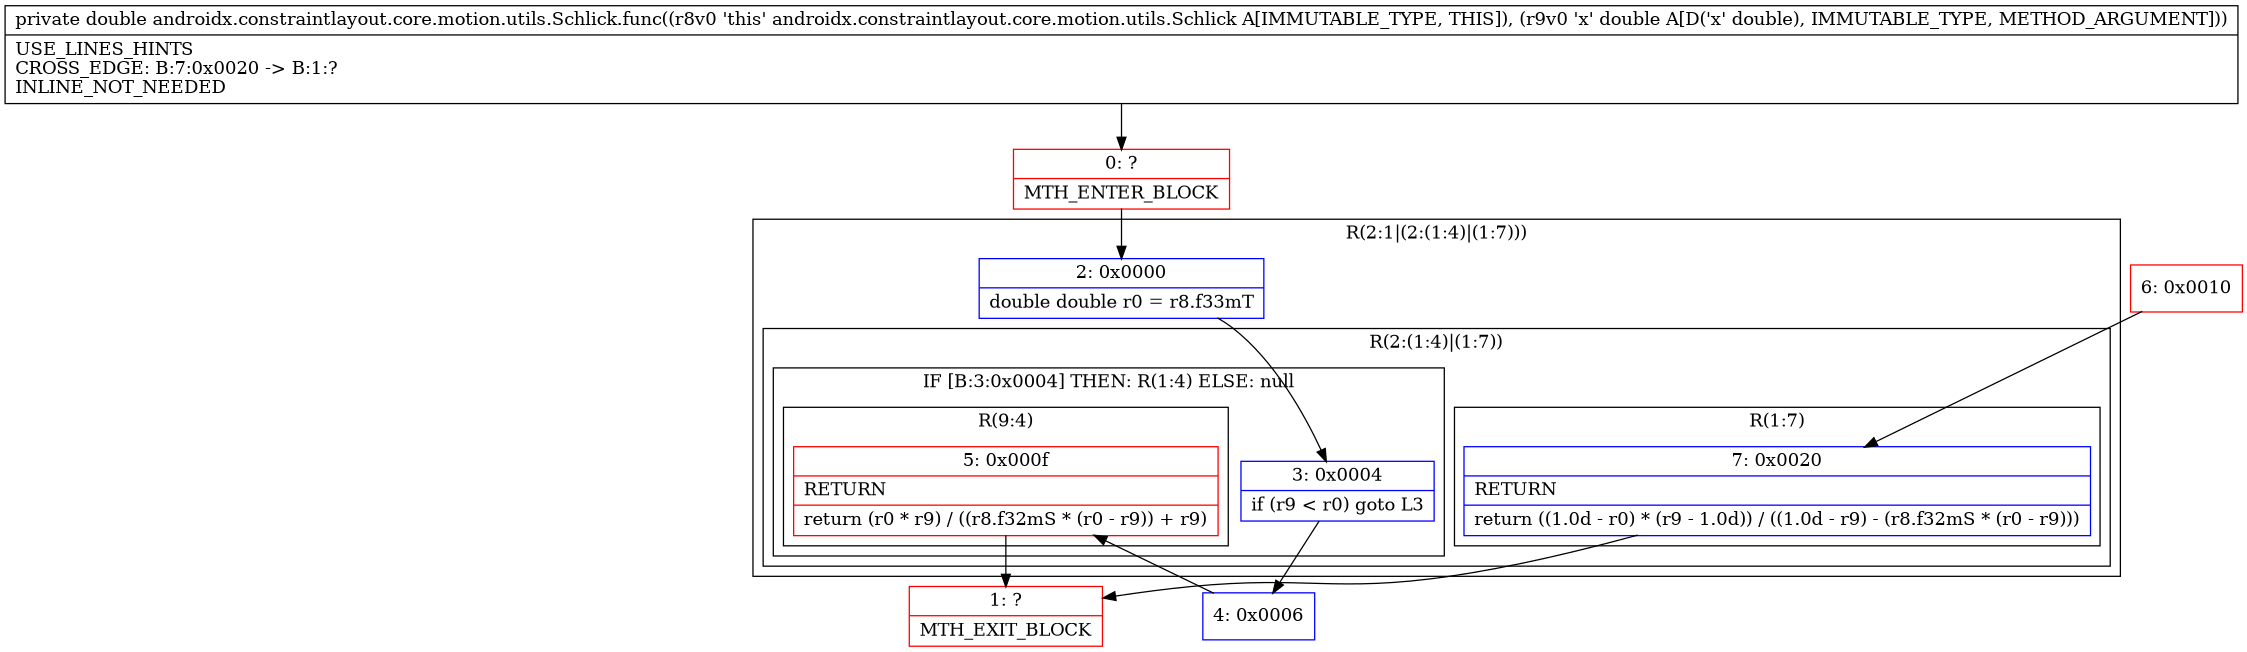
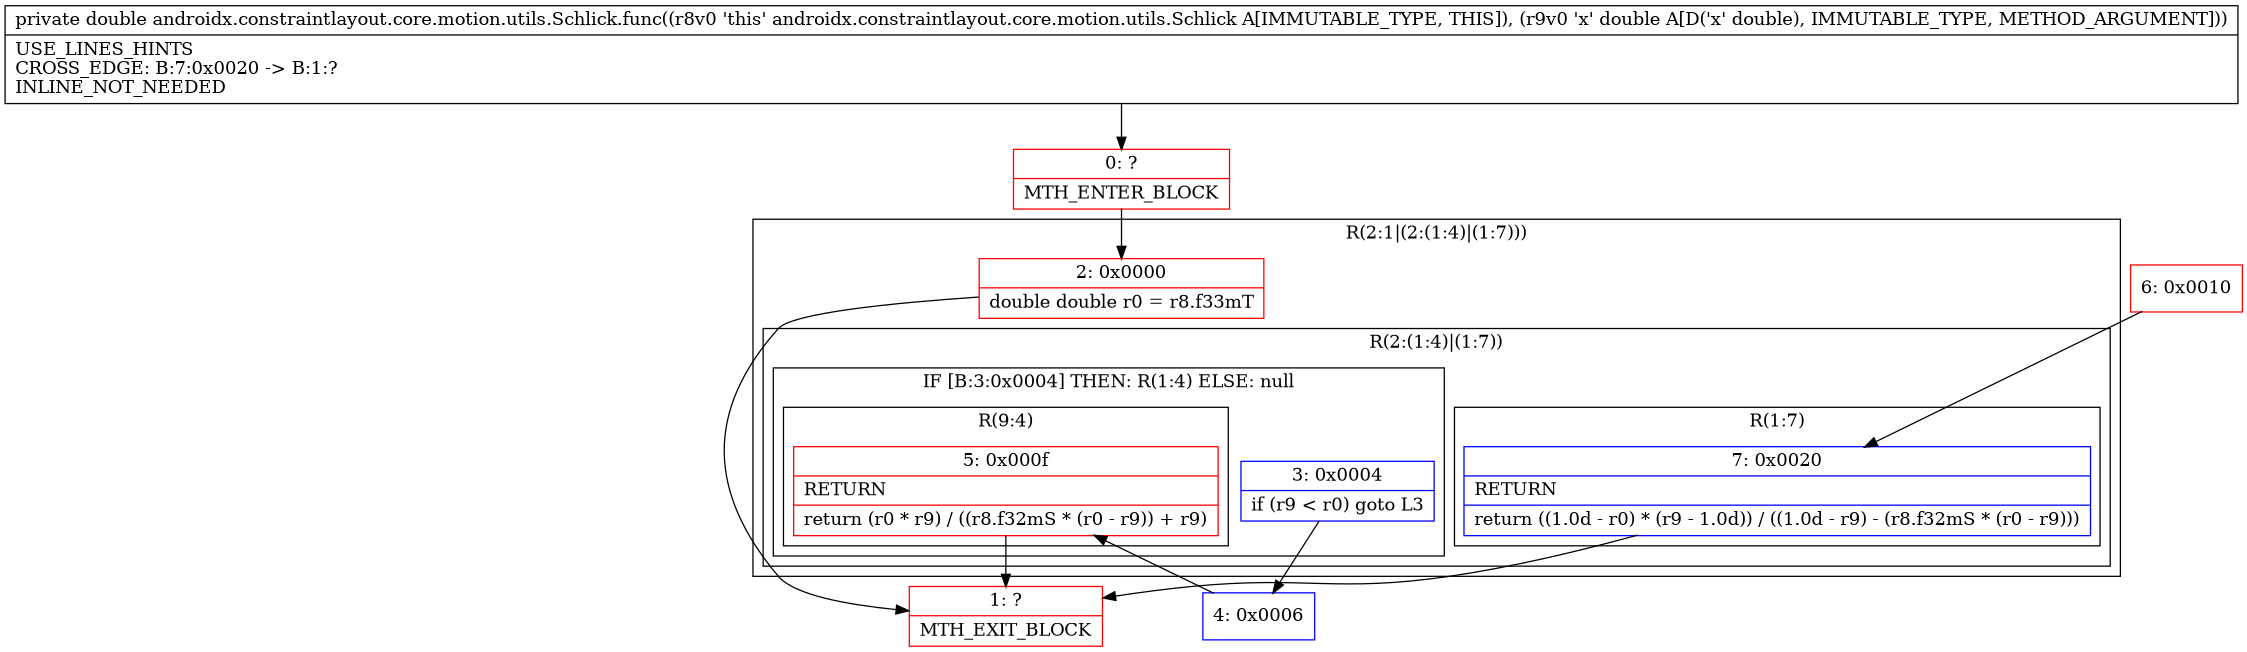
(1122, 288) -> (1122, 288)
(1278, 377) -> (730, 413)
